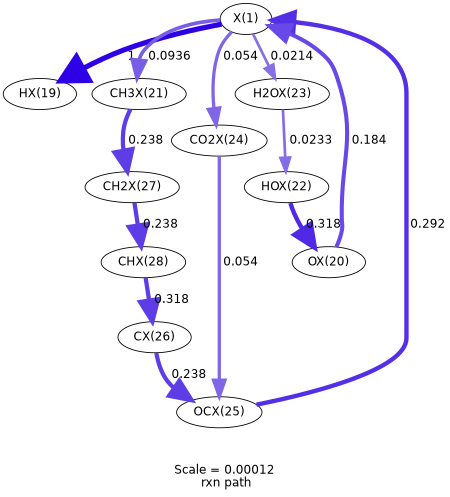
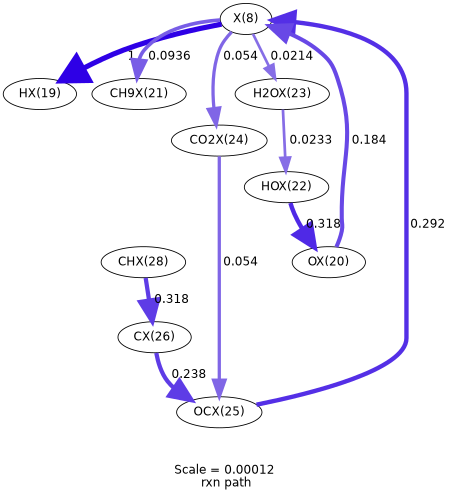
(246, 19) -> (246, 19)
(139, 94) -> (139, 94)
(132, 187) -> none
